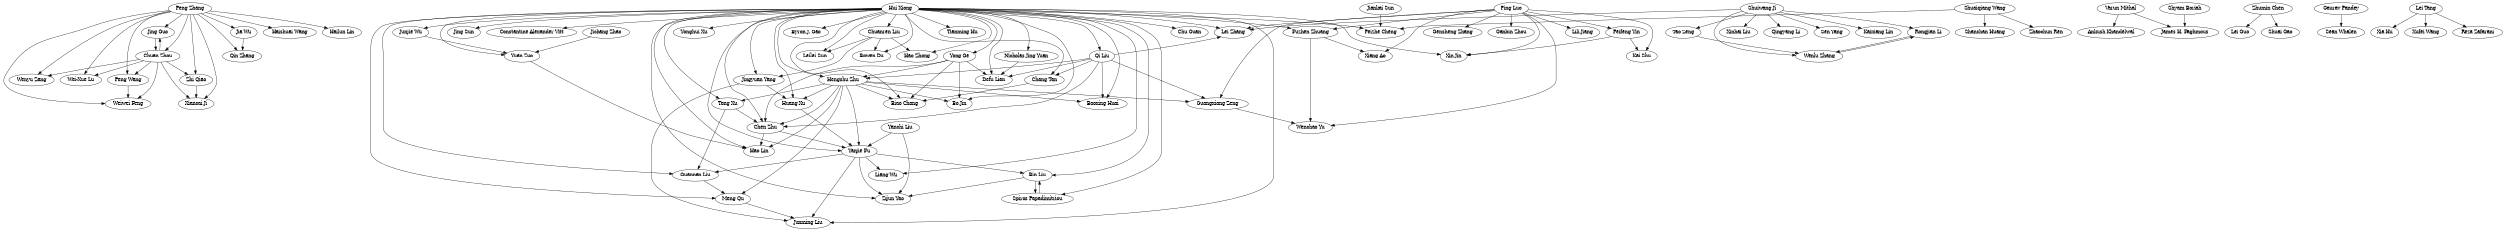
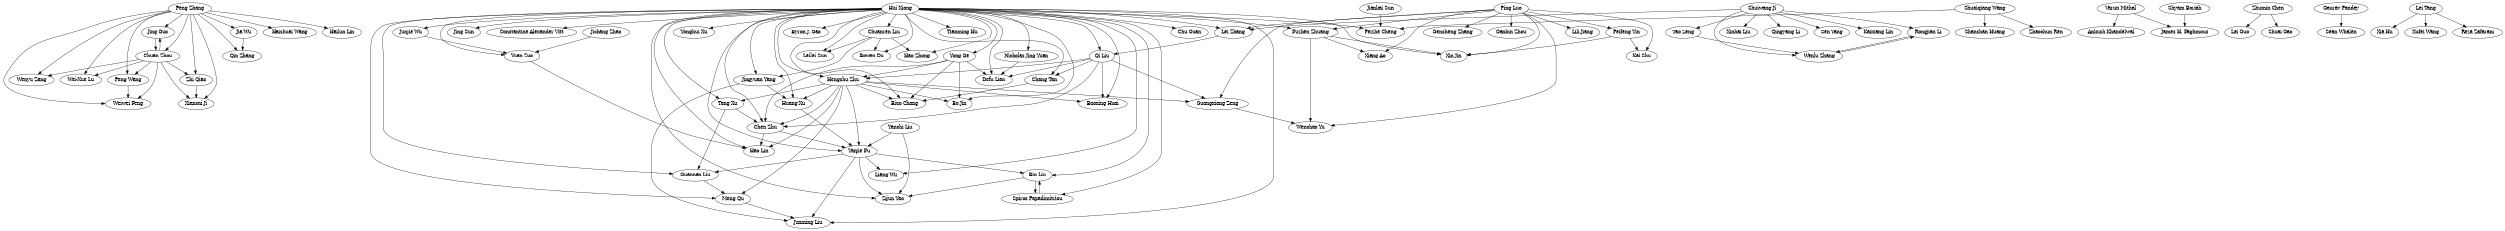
none -> (1384, 45)
(1166, 47) -> (1168, 46)
